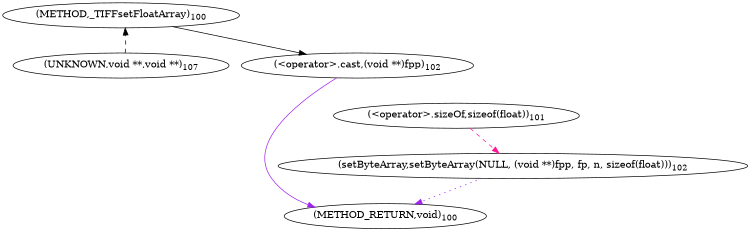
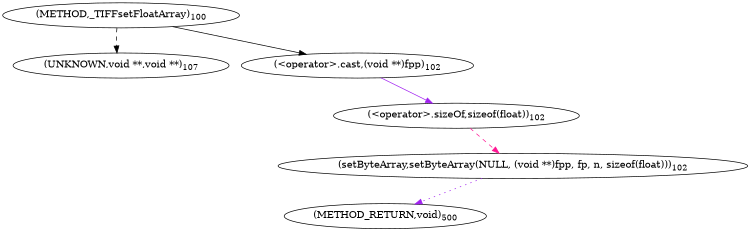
(126, 44) -> (116, 37)
(537, 115) -> (537, 115)
(271, 137) -> (404, 89)
(449, 215) -> (449, 215)
